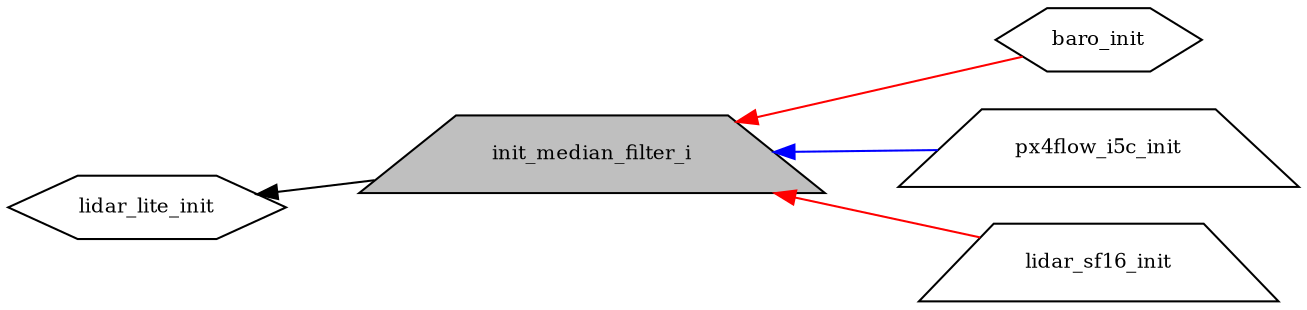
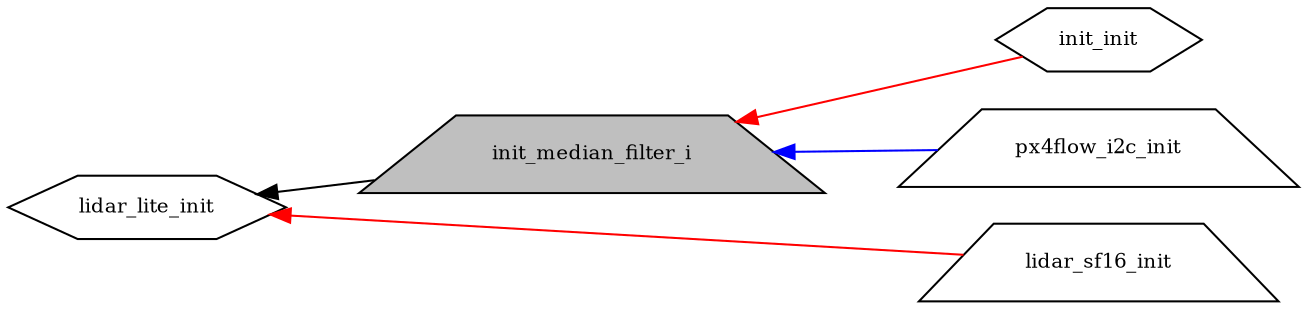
(1099, 40) -> (1099, 40)
(1099, 148) -> (1099, 148)
(888, 217) -> (627, 235)
